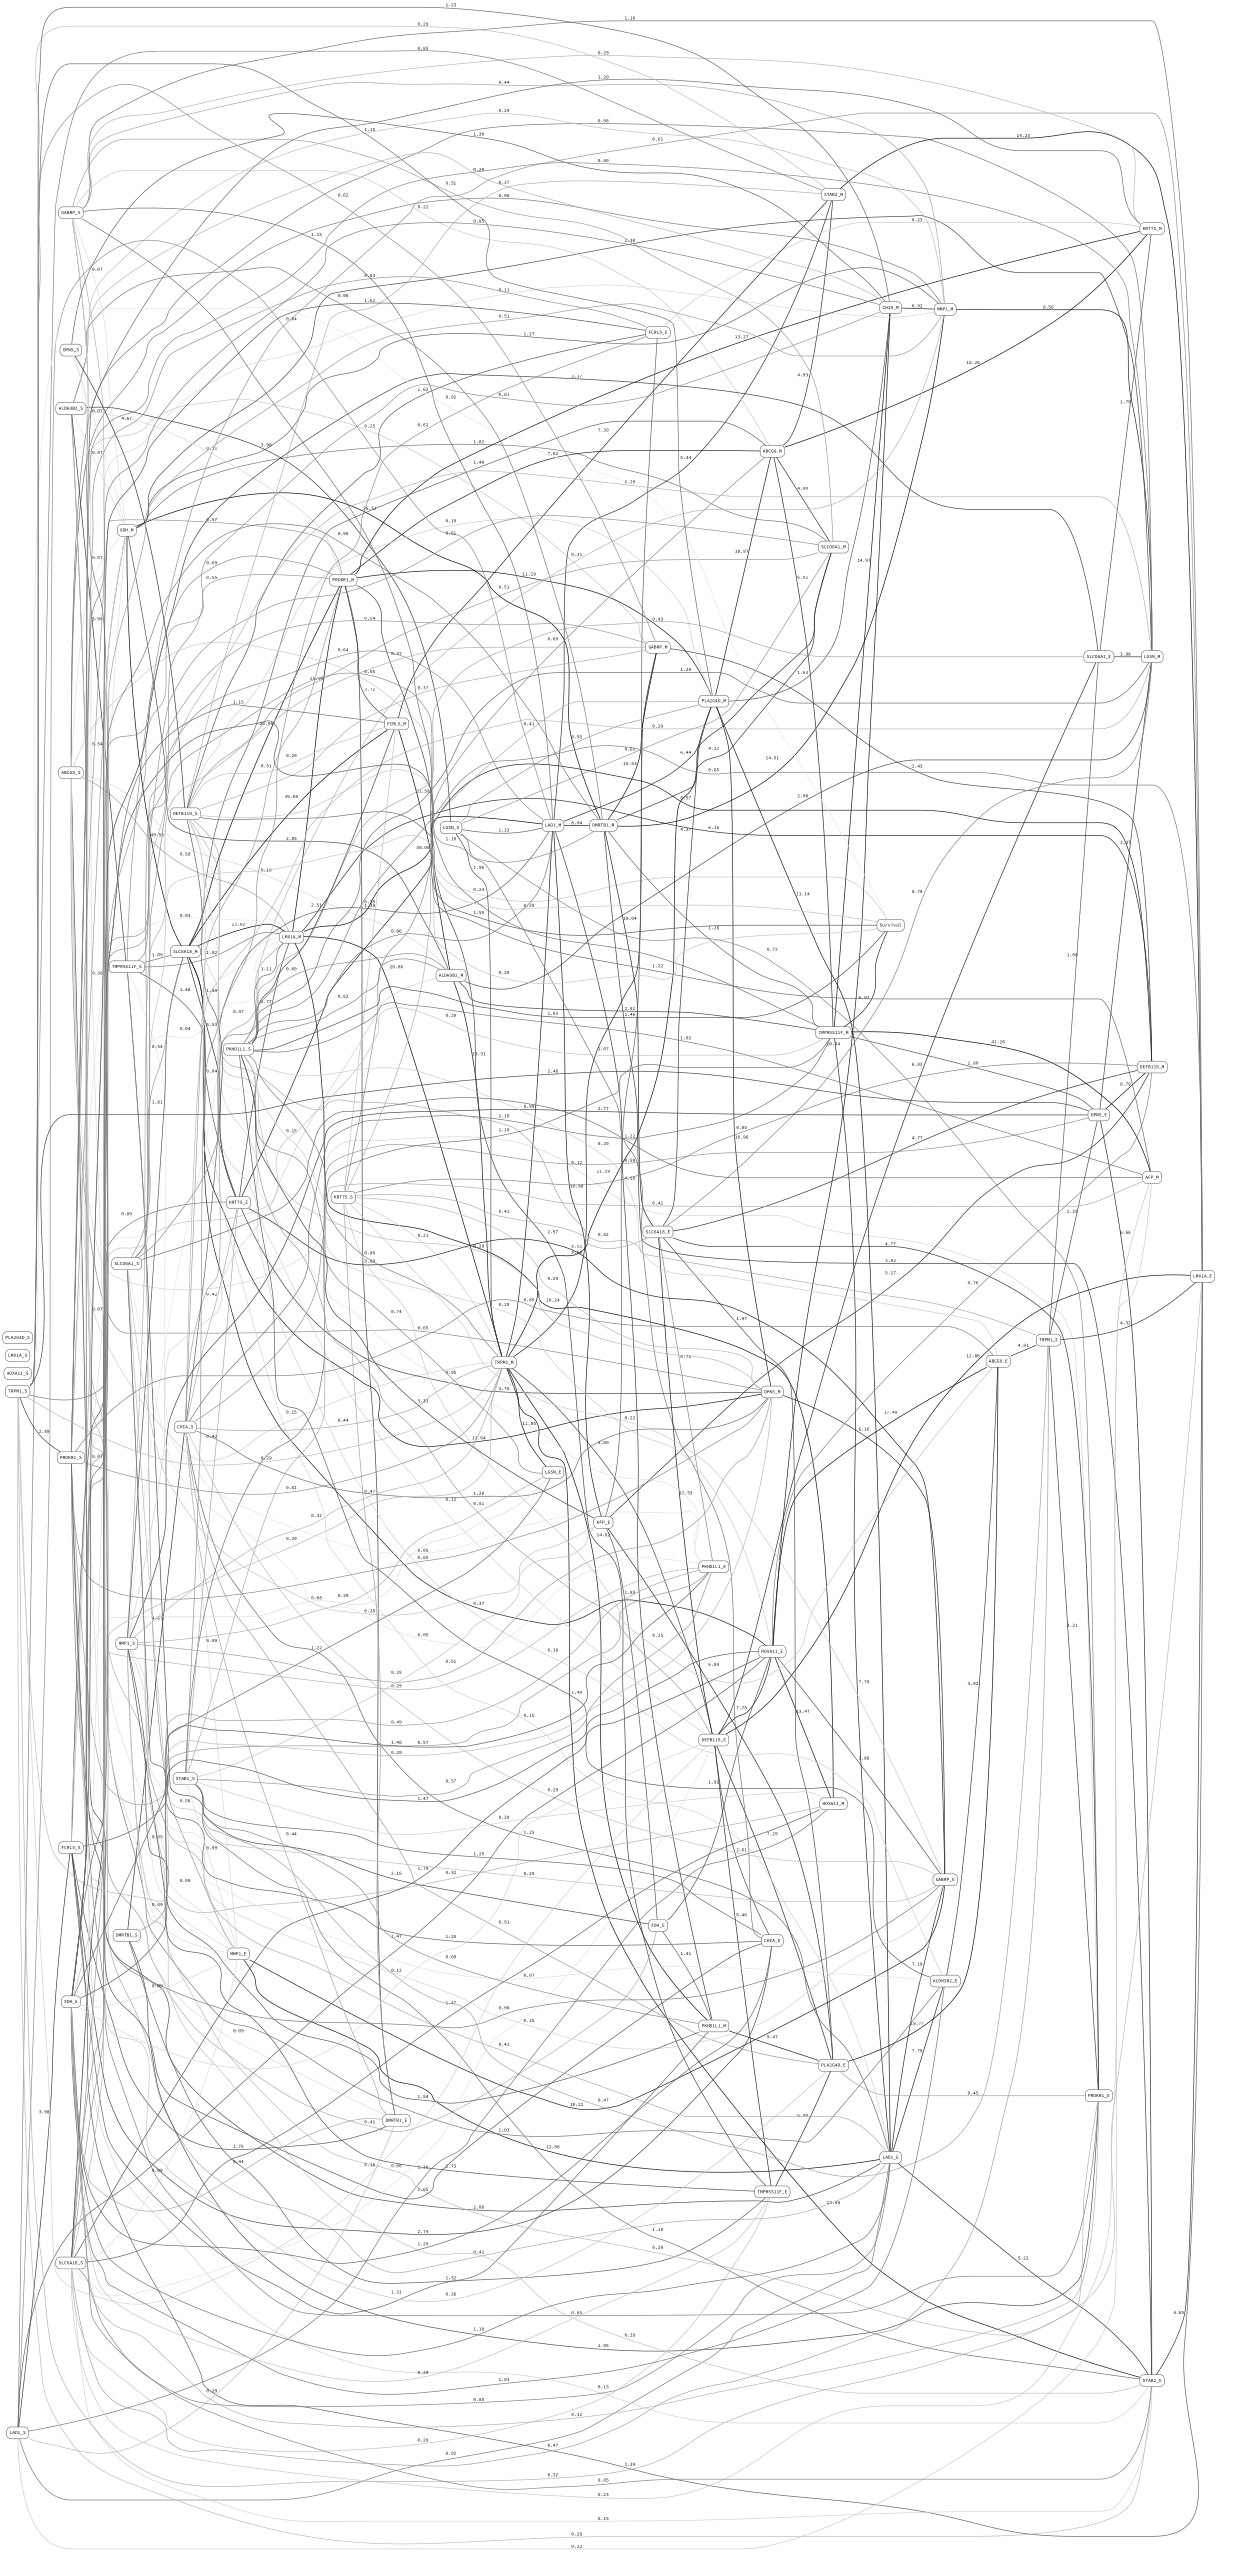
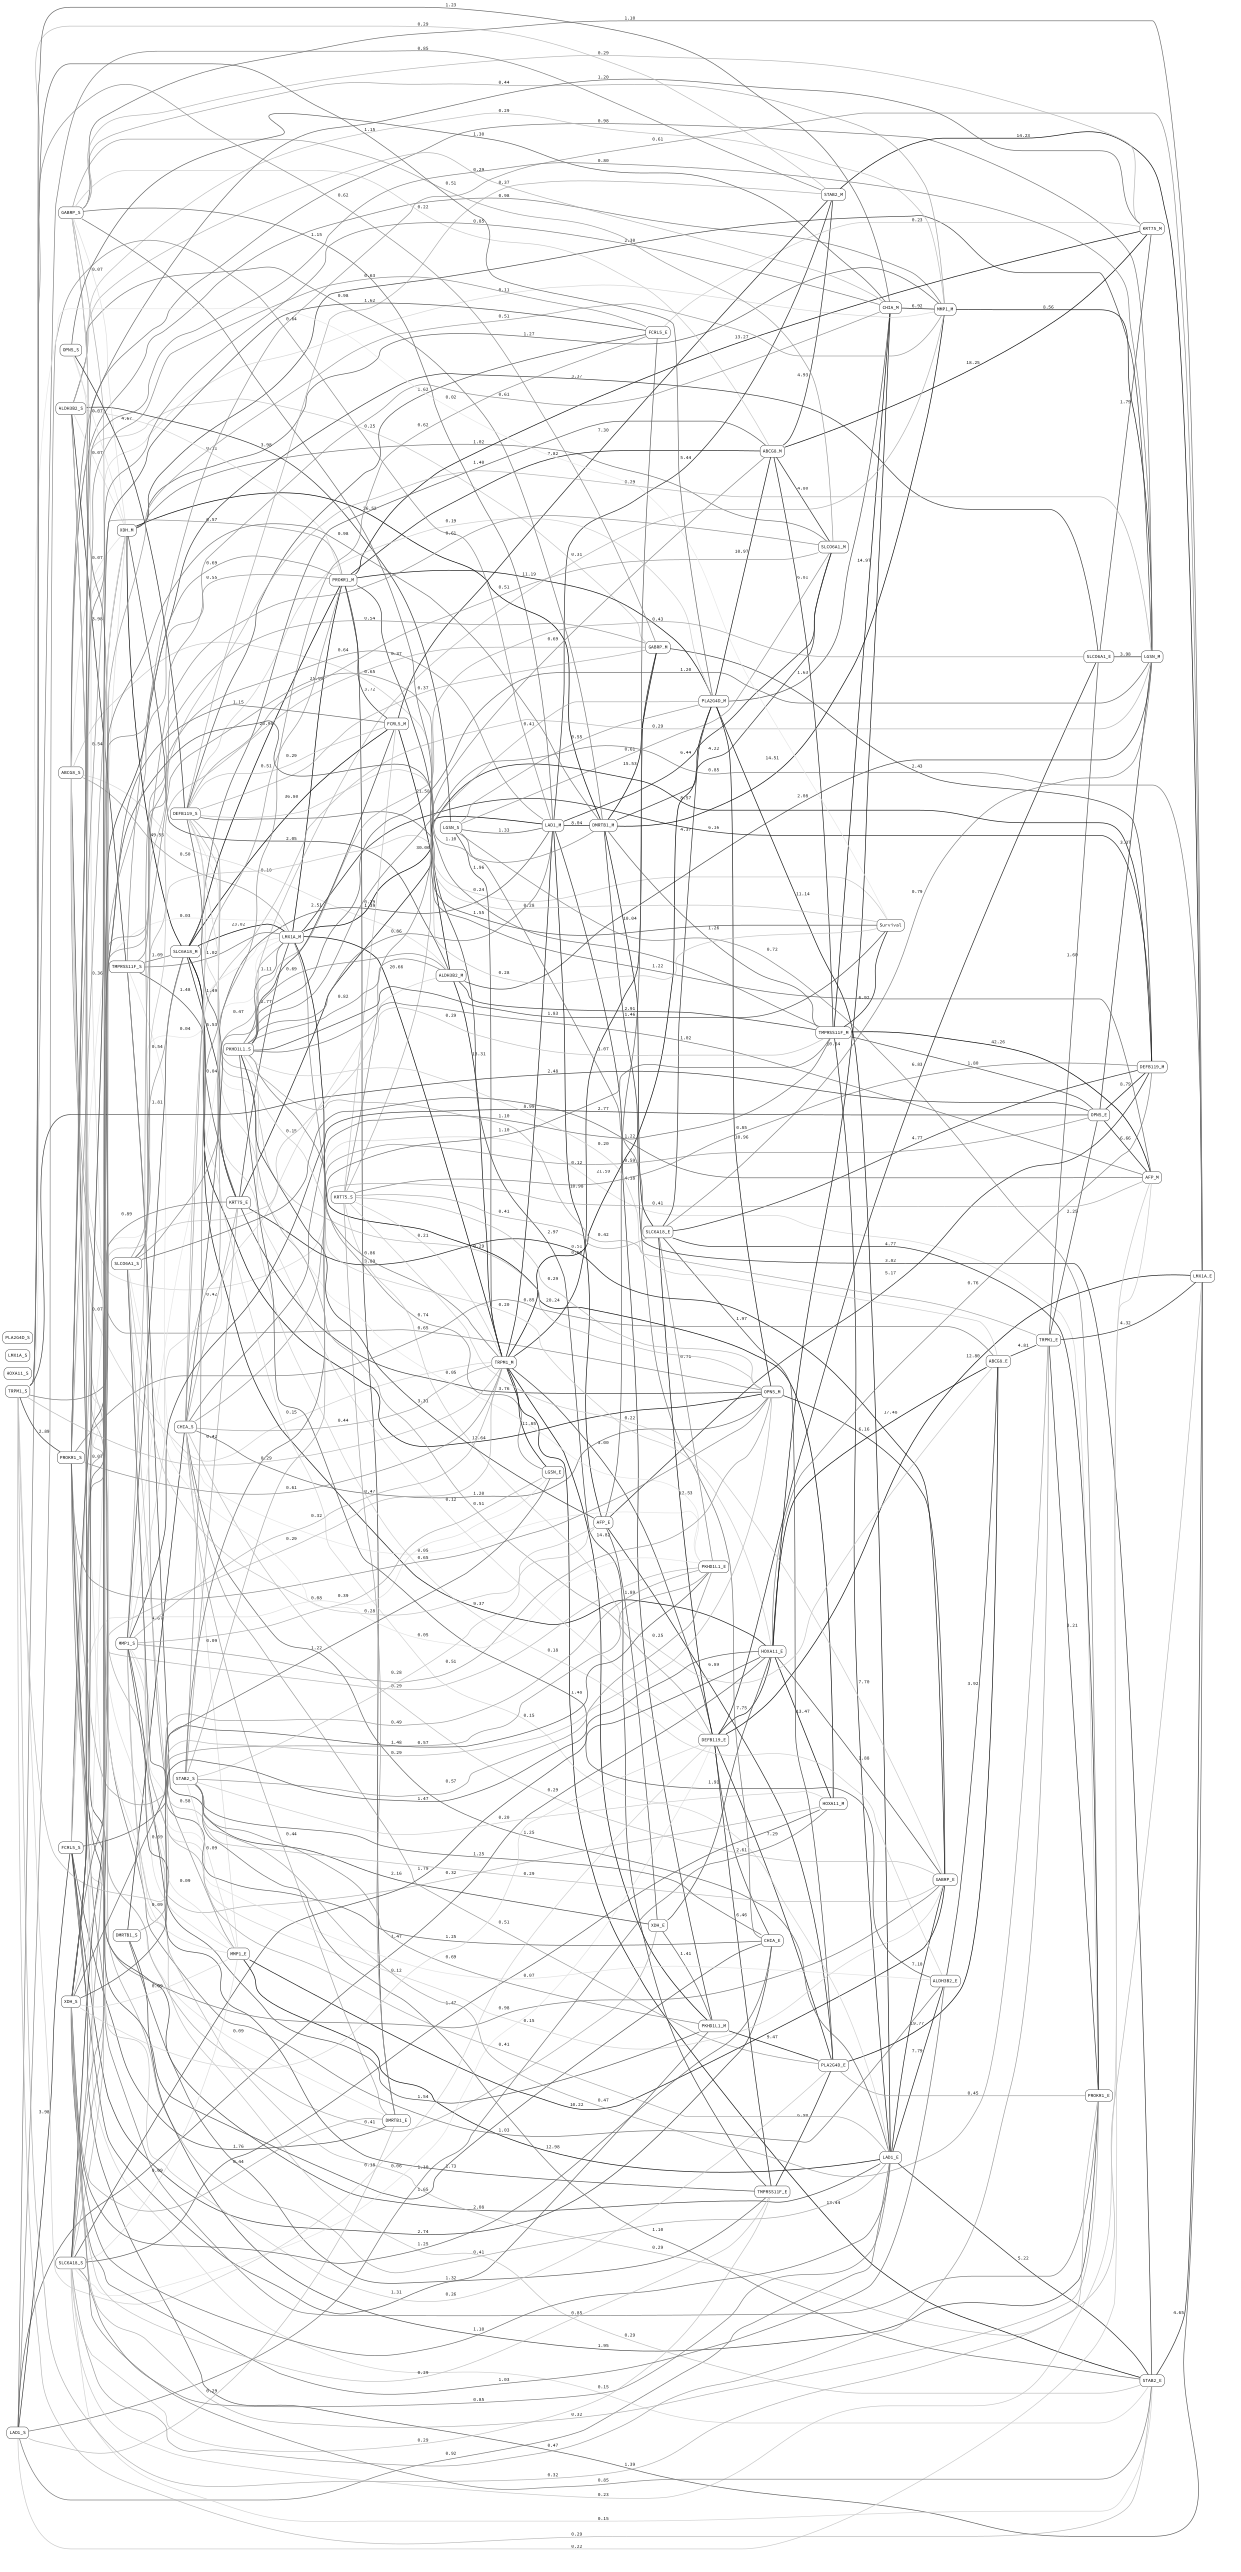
(339, 1280) -> (354, 1254)
(1146, 1746) -> (1126, 1146)
